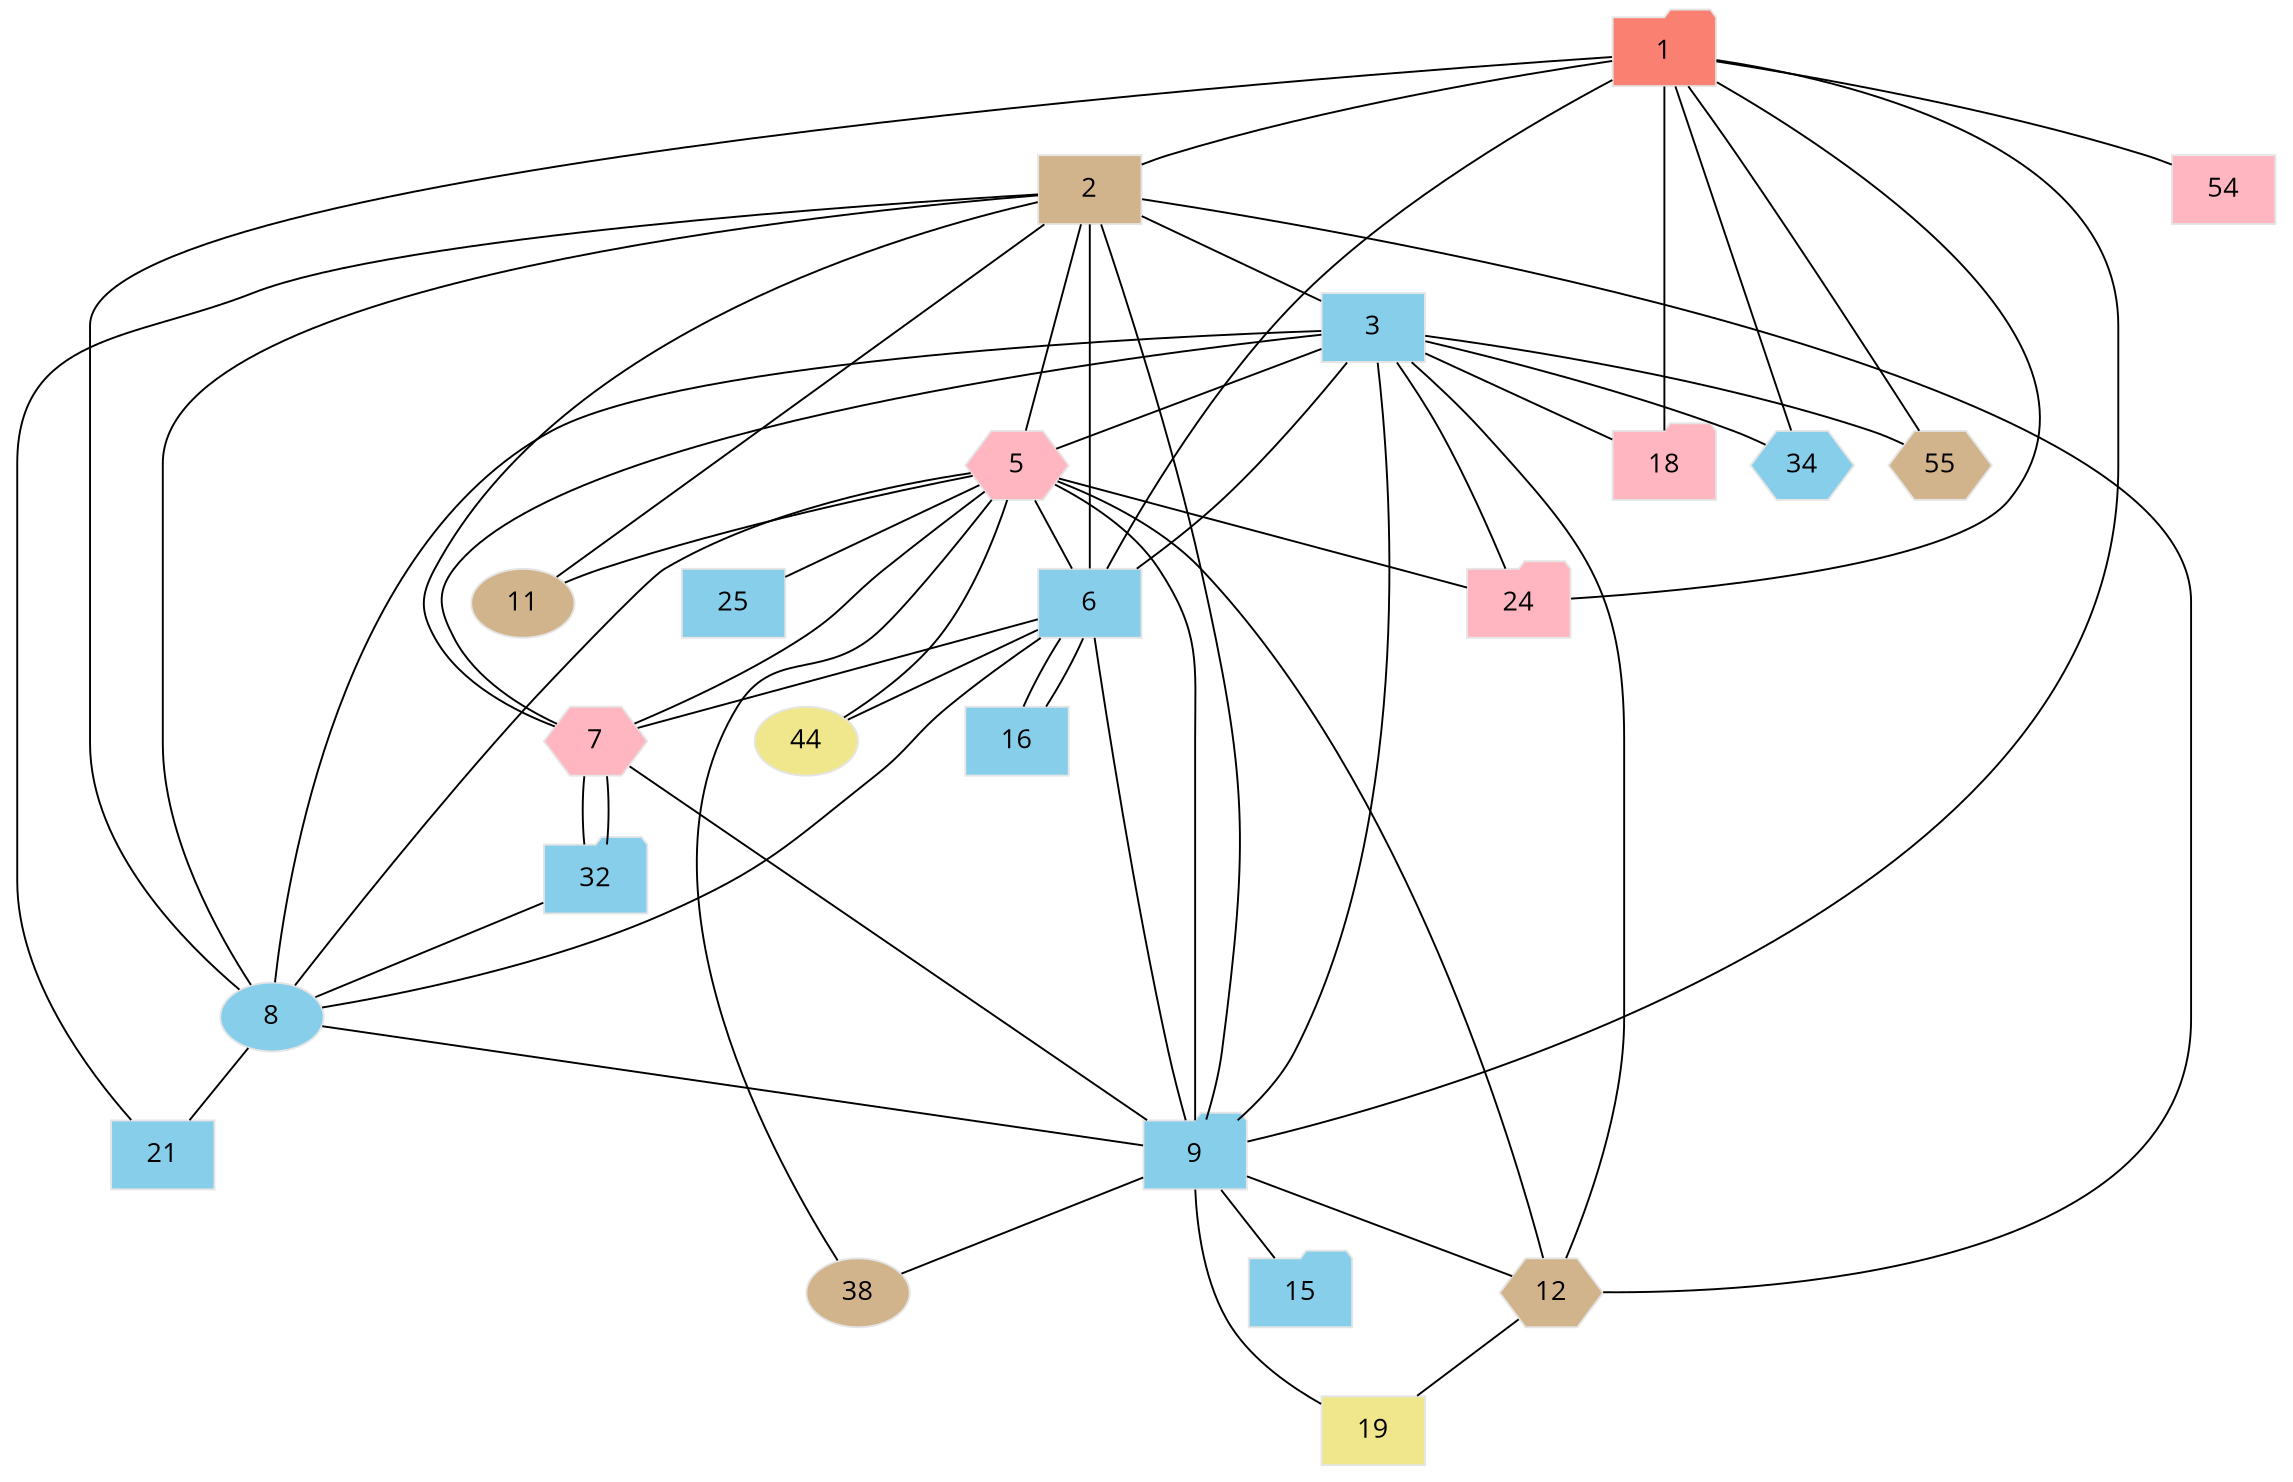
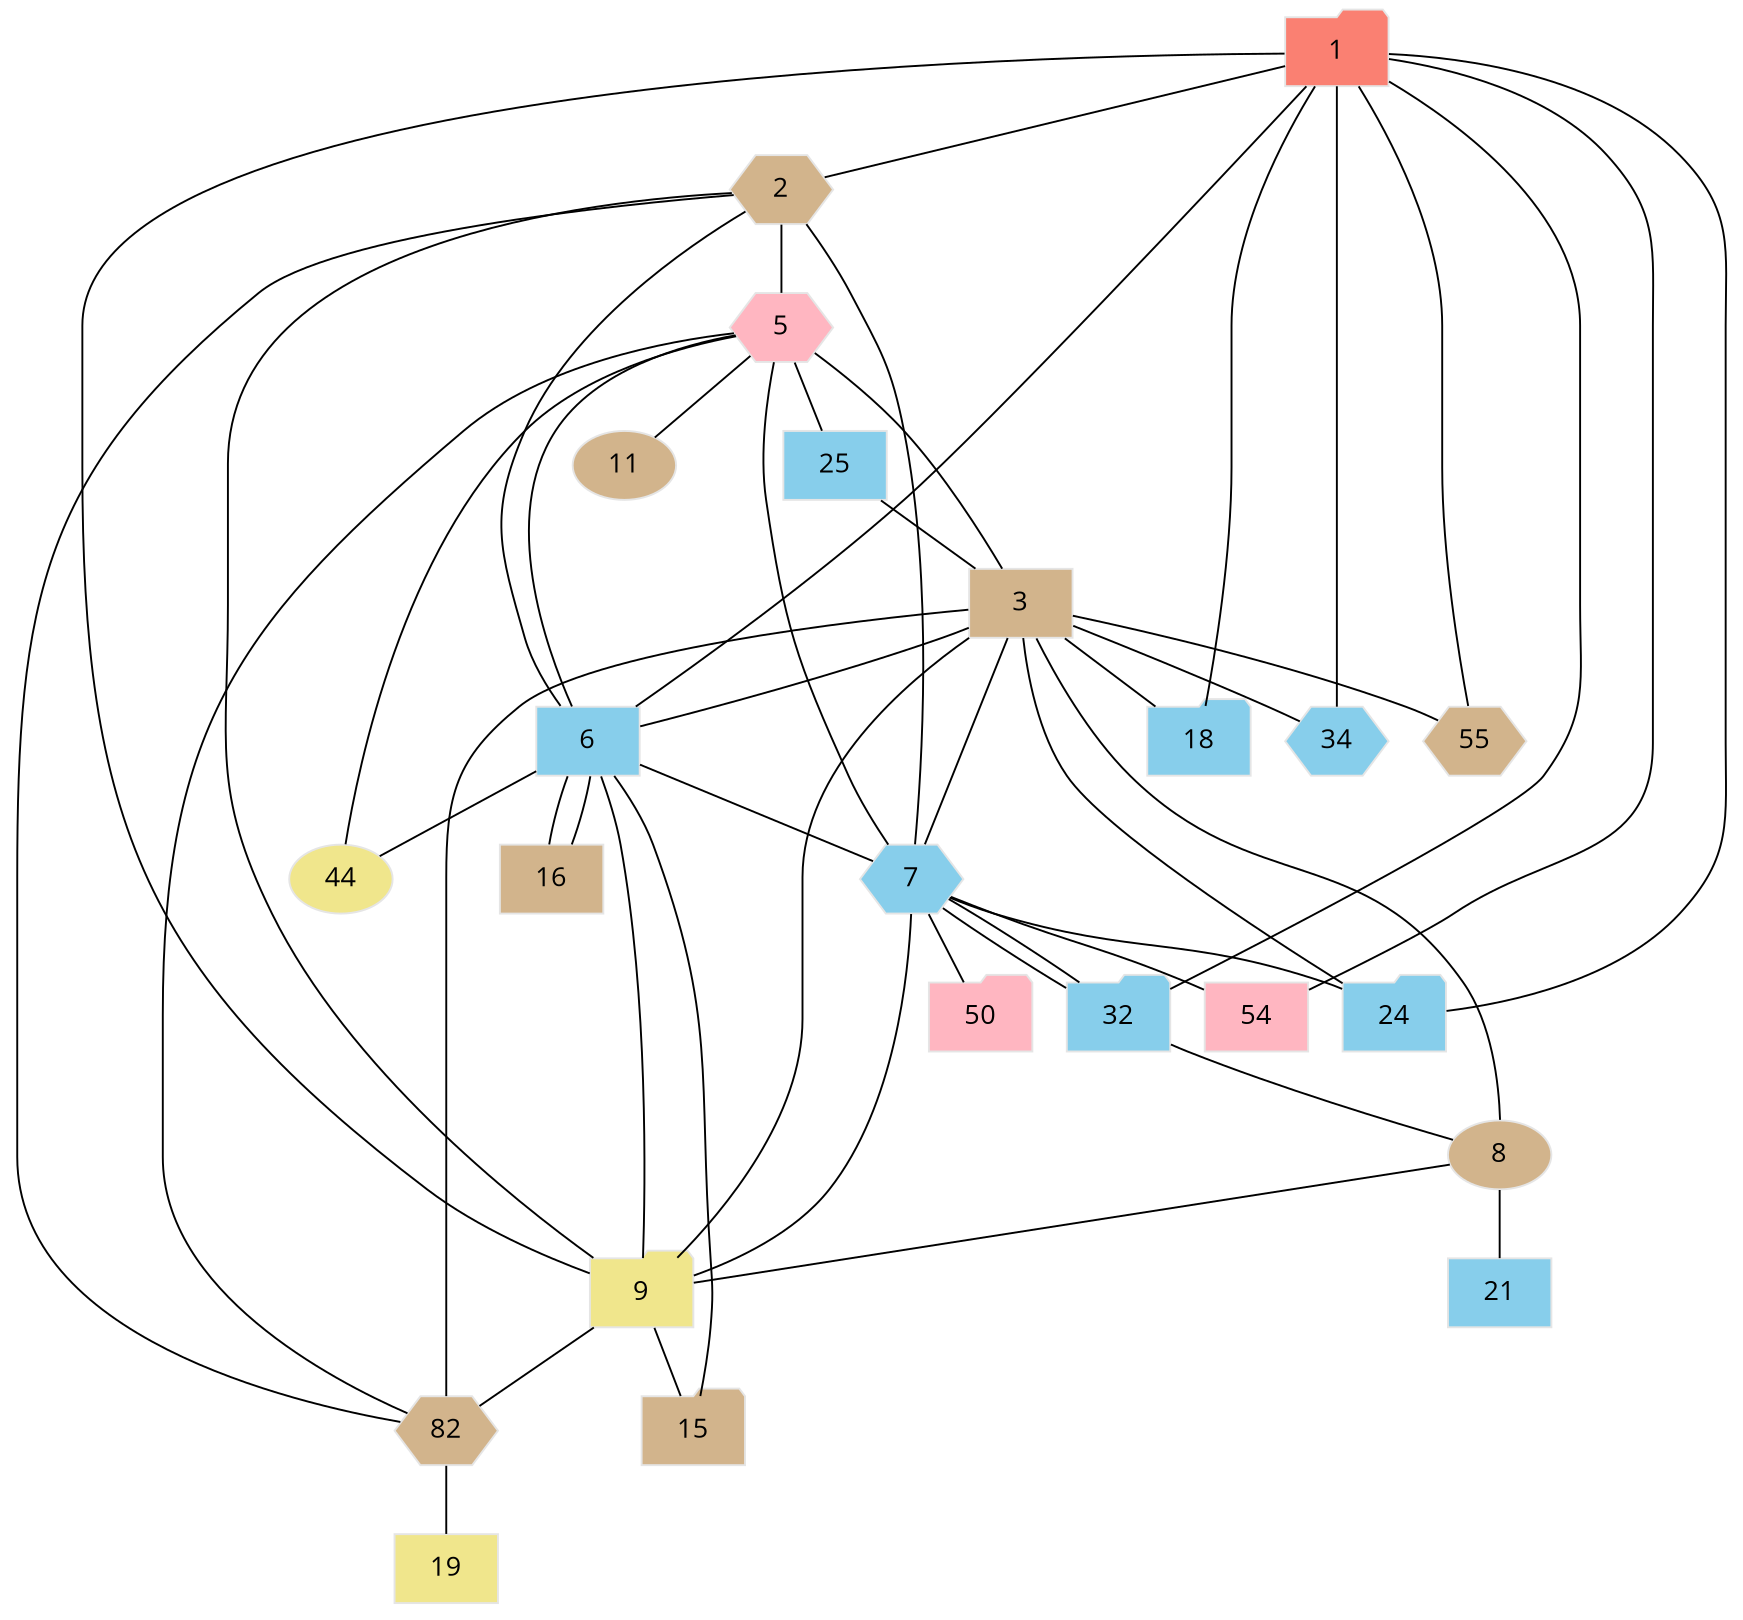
(479, 180) -> (1580, 609)
(1090, 190) -> (781, 190)
(1231, 259) -> (931, 536)
(152, 326) -> none
(1373, 328) -> (1021, 603)
(308, 333) -> none
(801, 401) -> none
(1664, 465) -> (1199, 741)
(1263, 533) -> (1146, 944)
(1519, 603) -> (1394, 1017)
(580, 650) -> none
(596, 741) -> (912, 879)
(1017, 741) -> (552, 879)
(1195, 773) -> none
(715, 889) -> (703, 1078)
none -> (1103, 951)
(272, 1017) -> (1500, 1155)
none -> (981, 1017)
(1195, 1155) -> (642, 1293)
(858, 1293) -> none
(1300, 1293) -> (693, 1431)
(1551, 1293) -> (446, 1431)
(1225, 1316) -> none
